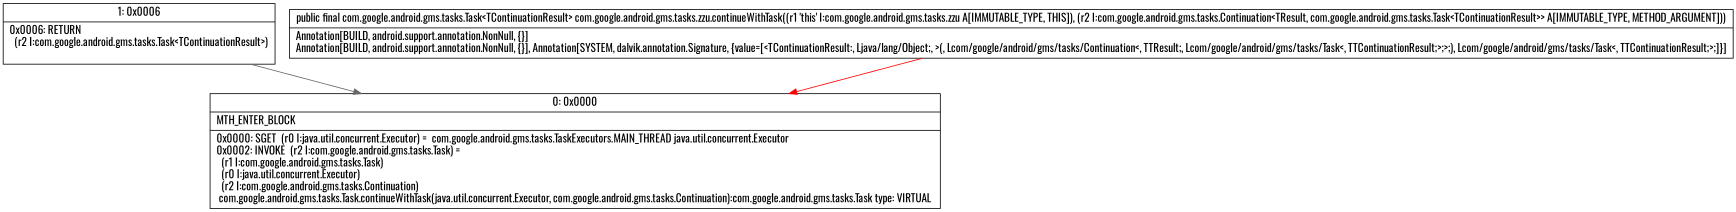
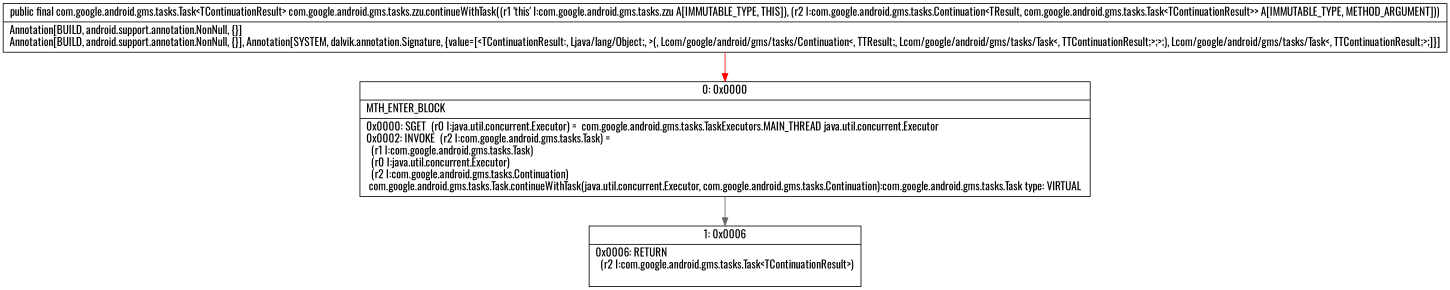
(302, 78) -> (725, 207)
